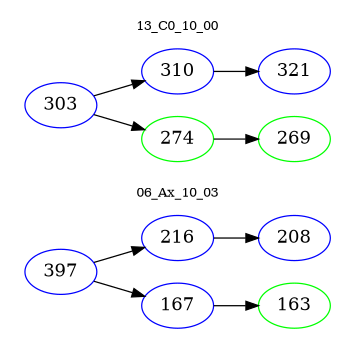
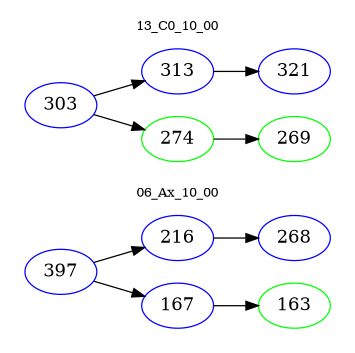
(178, 71) -> (178, 71)
(178, 194) -> (178, 194)
(294, 238) -> (294, 238)
